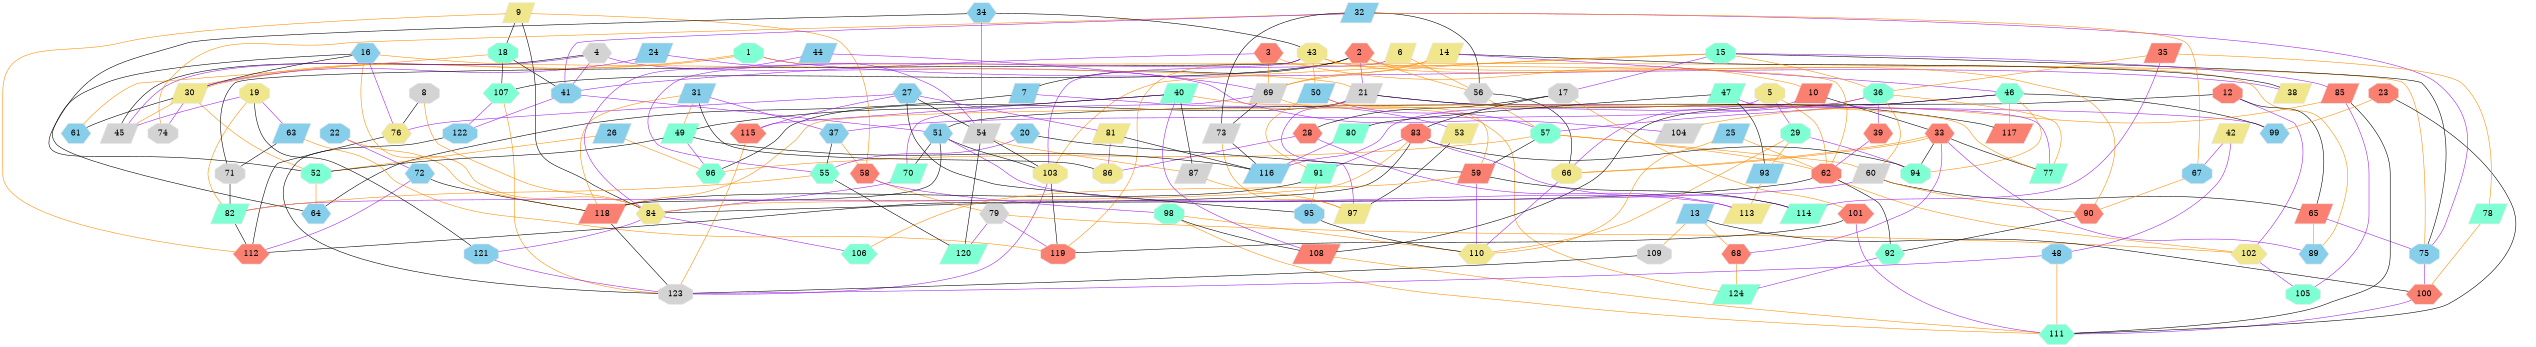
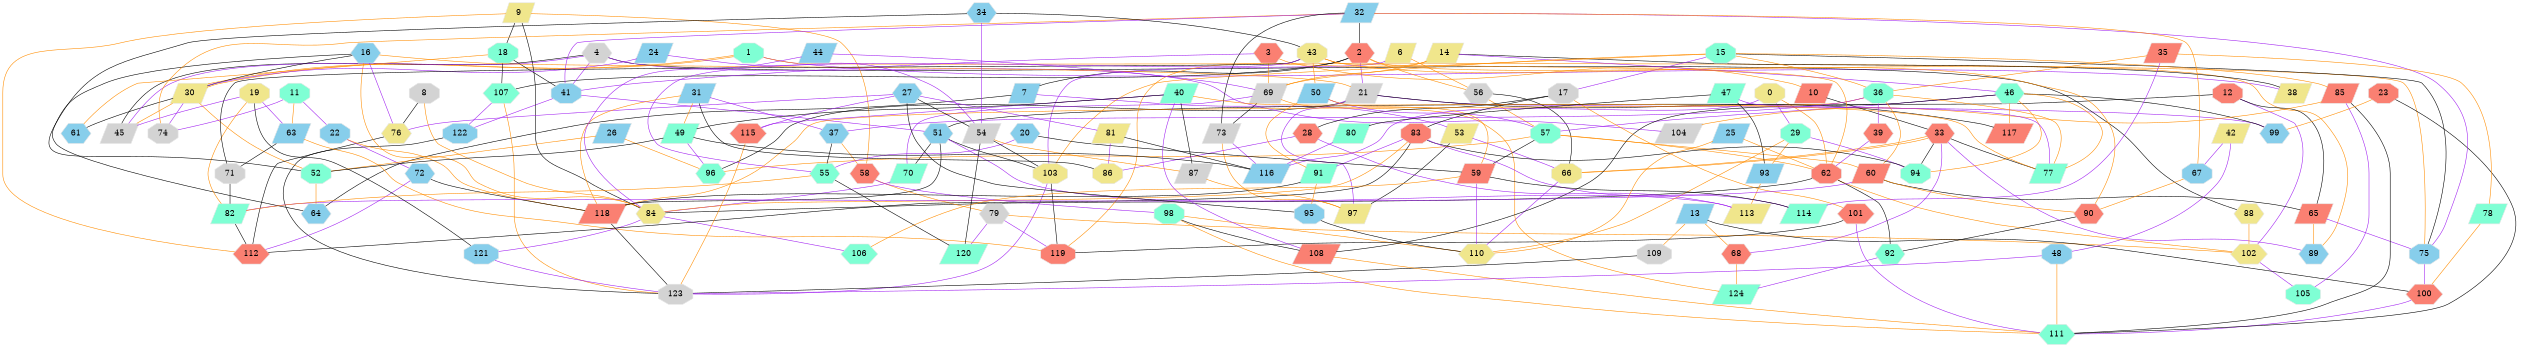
(1444, 26) -> (1360, 33)
(2033, 60) -> (2033, 60)
none -> (295, 93)
(1770, 93) -> (1770, 93)
(1678, 111) -> (1518, 154)
none -> (2092, 116)
(1243, 153) -> (1243, 153)
(1871, 174) -> (1871, 174)
none -> (2249, 214)
